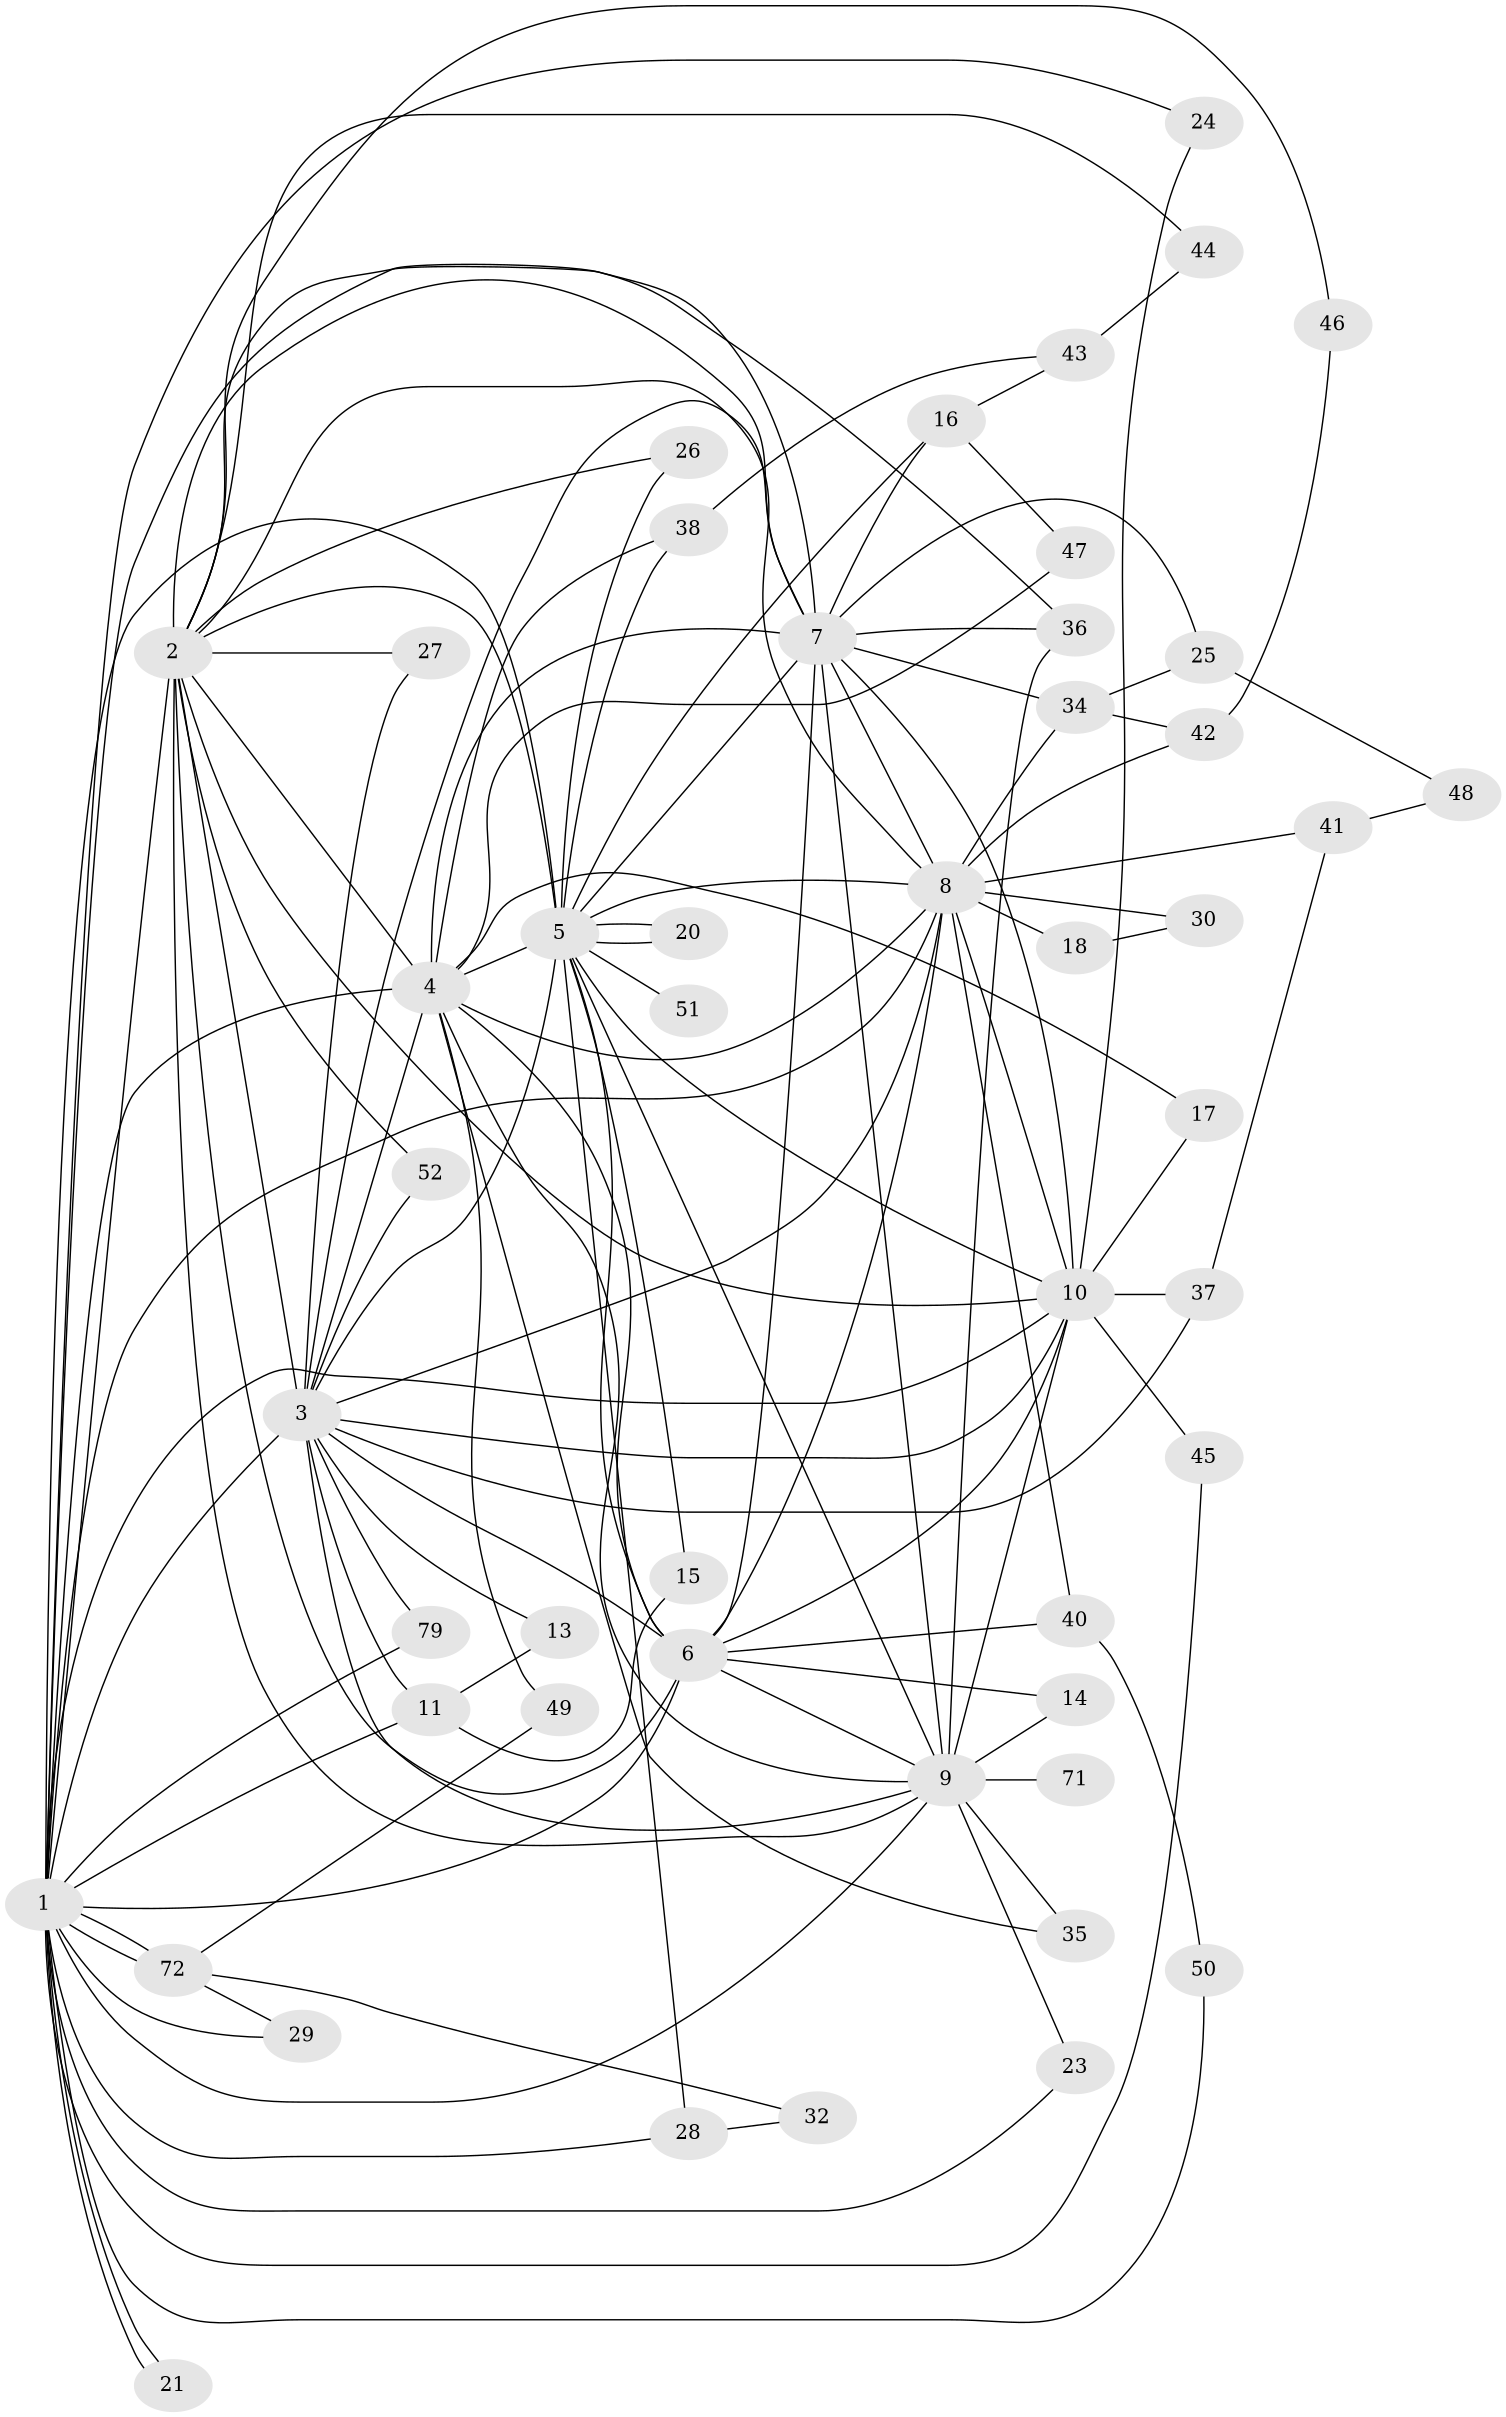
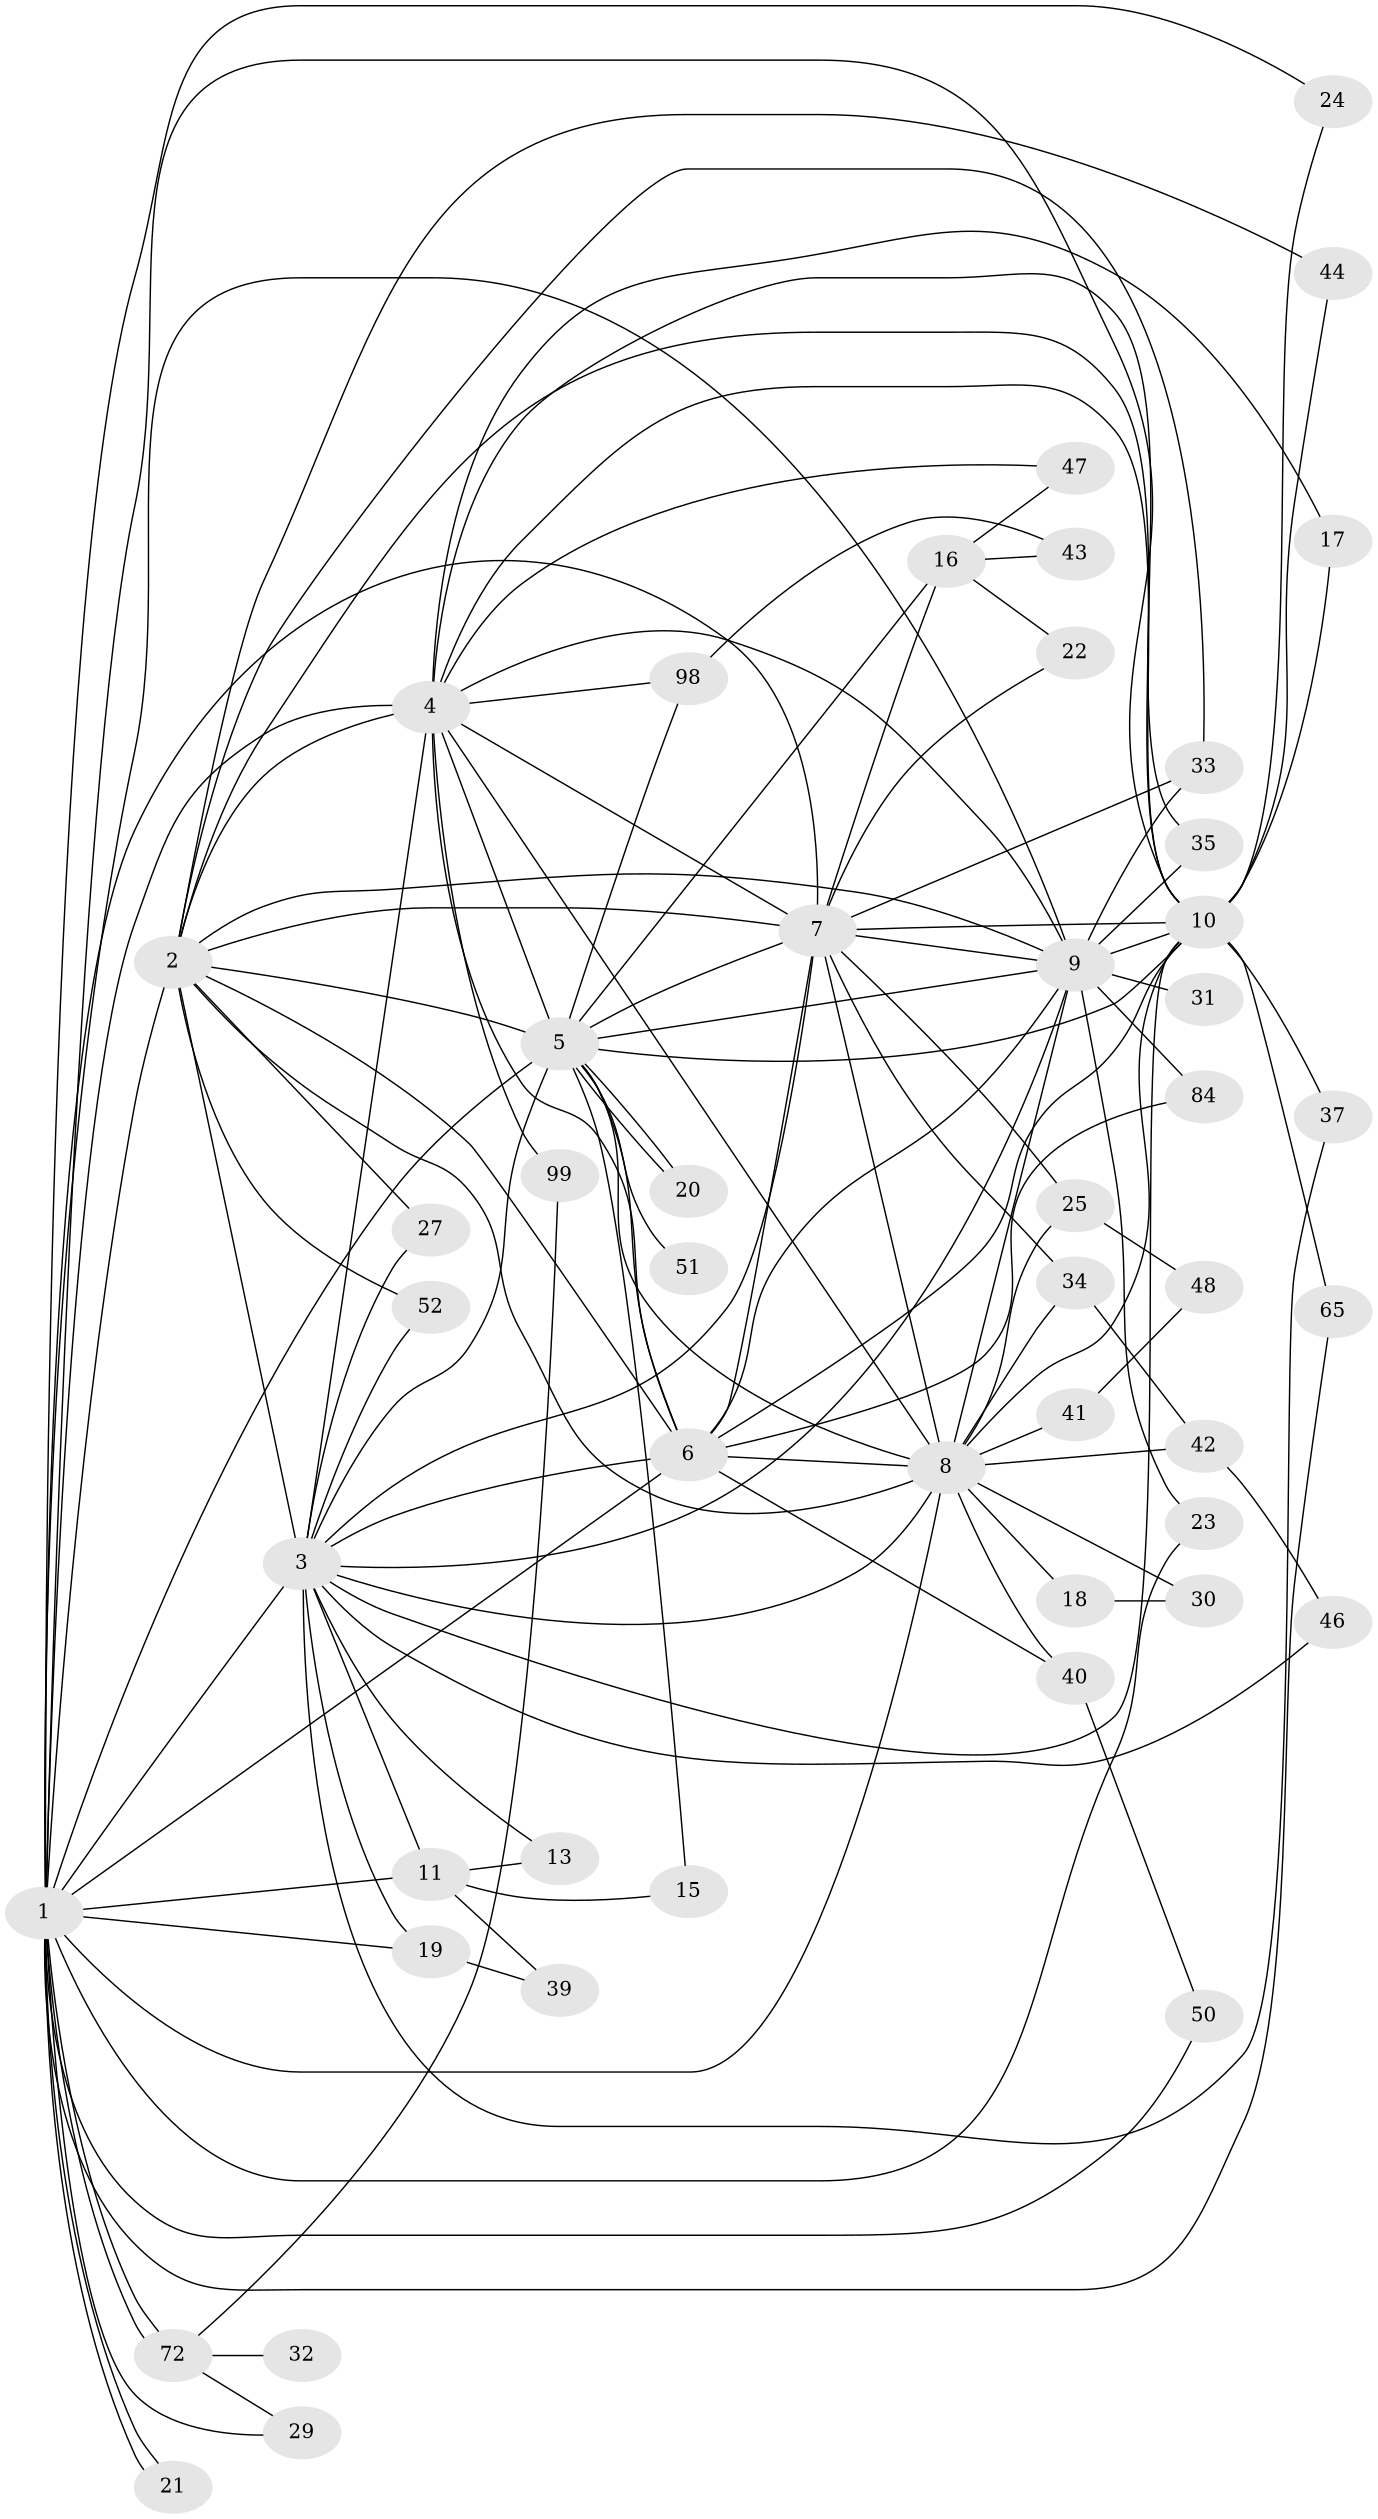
(647, 8) -> (809, 1764)
(1138, 305) -> (1287, 667)
none -> (960, 386)
(689, 452) -> none
(689, 530) -> (689, 679)
(1075, 630) -> (1204, 768)
none -> (1075, 653)
(1140, 682) -> (1005, 1346)
(1269, 1061) -> none
none -> (1002, 1250)
(1204, 1458) -> (1333, 1312)
(431, 1632) -> (431, 1952)
(1075, 1700) -> (1204, 1097)
(560, 1710) -> (560, 1176)
(1075, 1780) -> (1204, 999)
none -> (560, 1990)
(689, 2134) -> none
